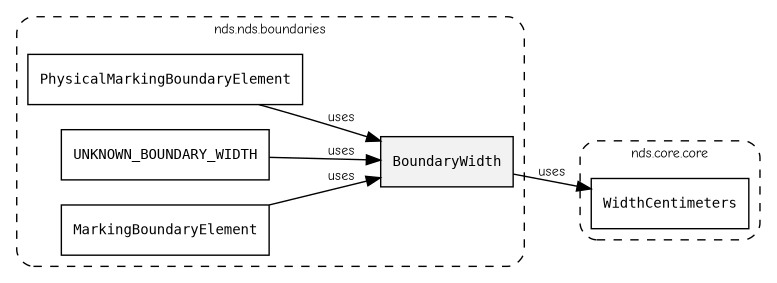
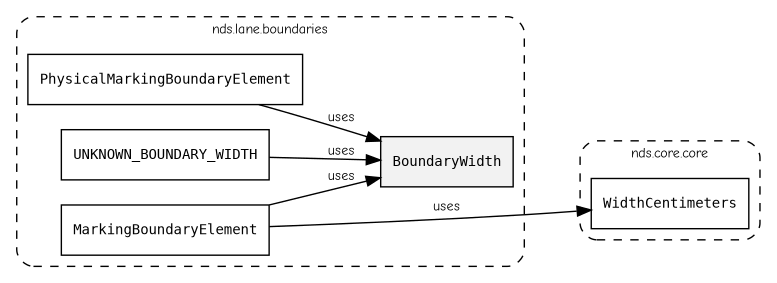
(271, 30) -> (271, 30)
(545, 180) -> (423, 220)
